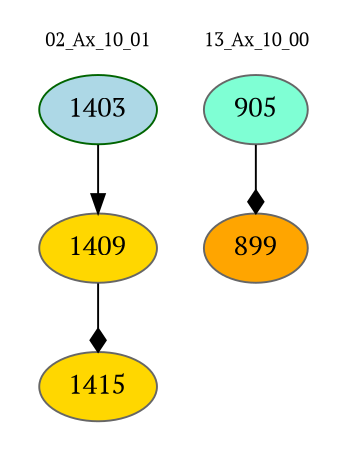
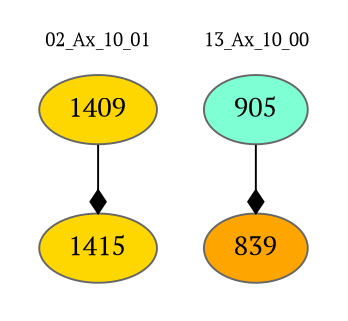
(98, 110) -> none
(256, 248) -> (256, 248)
